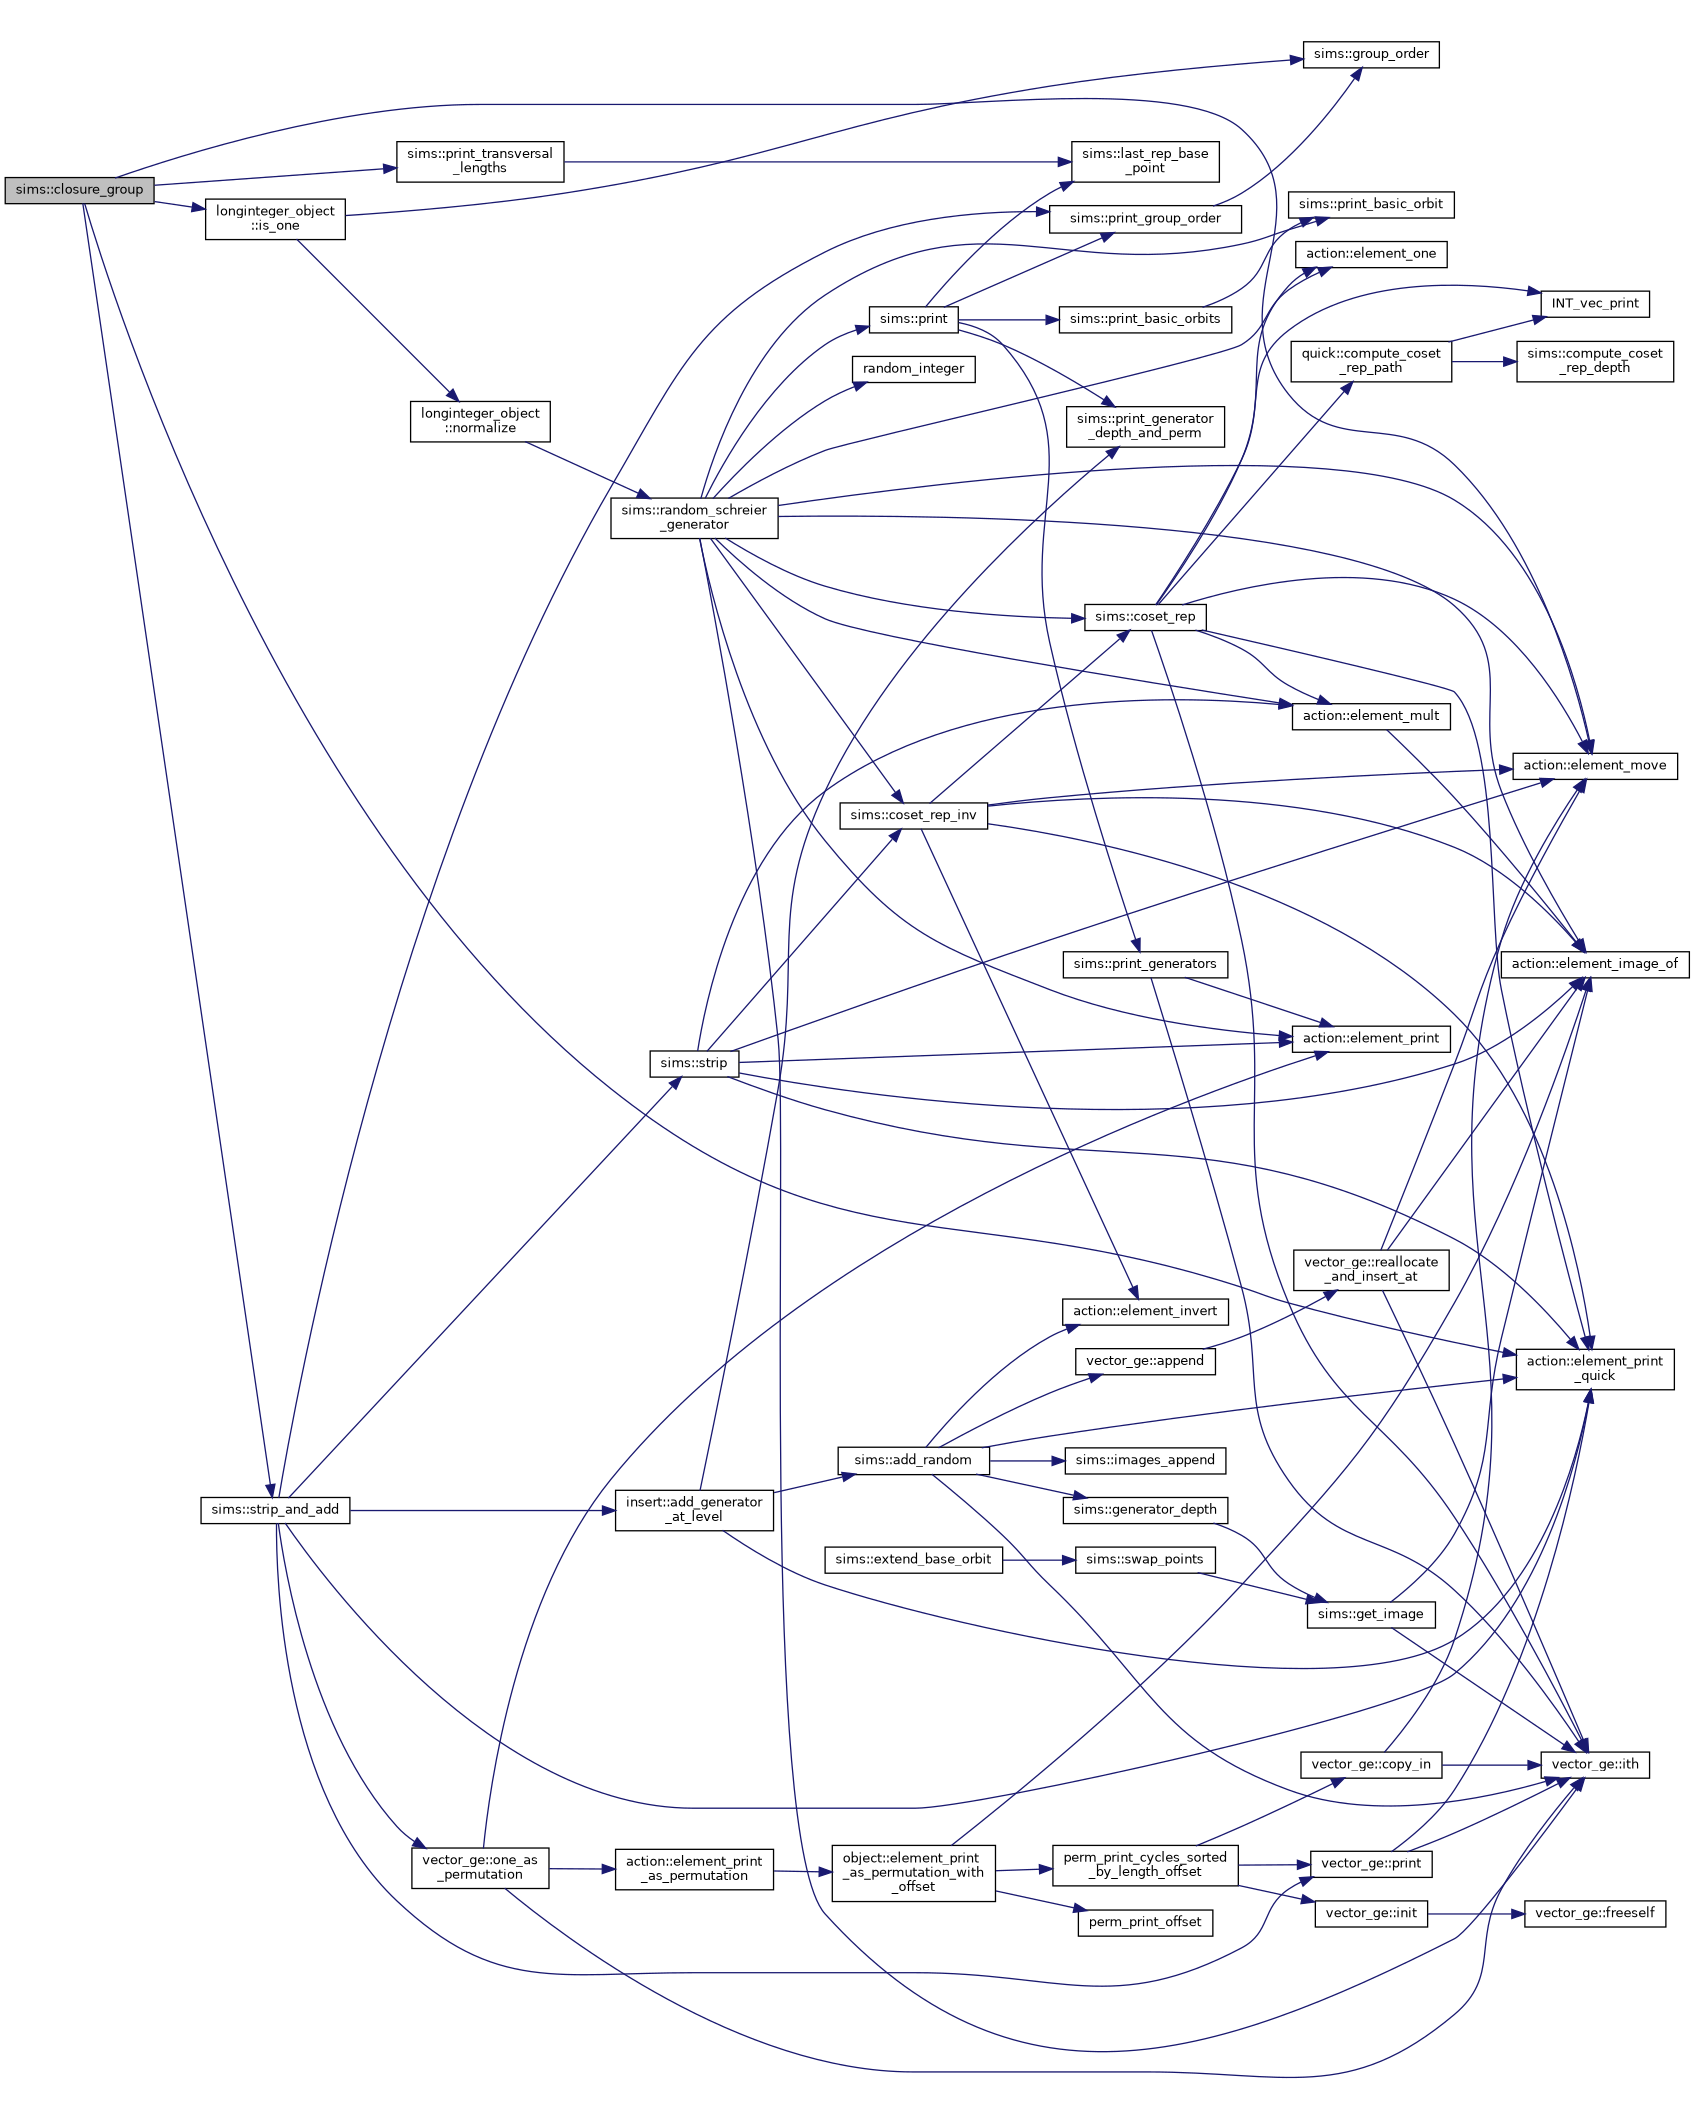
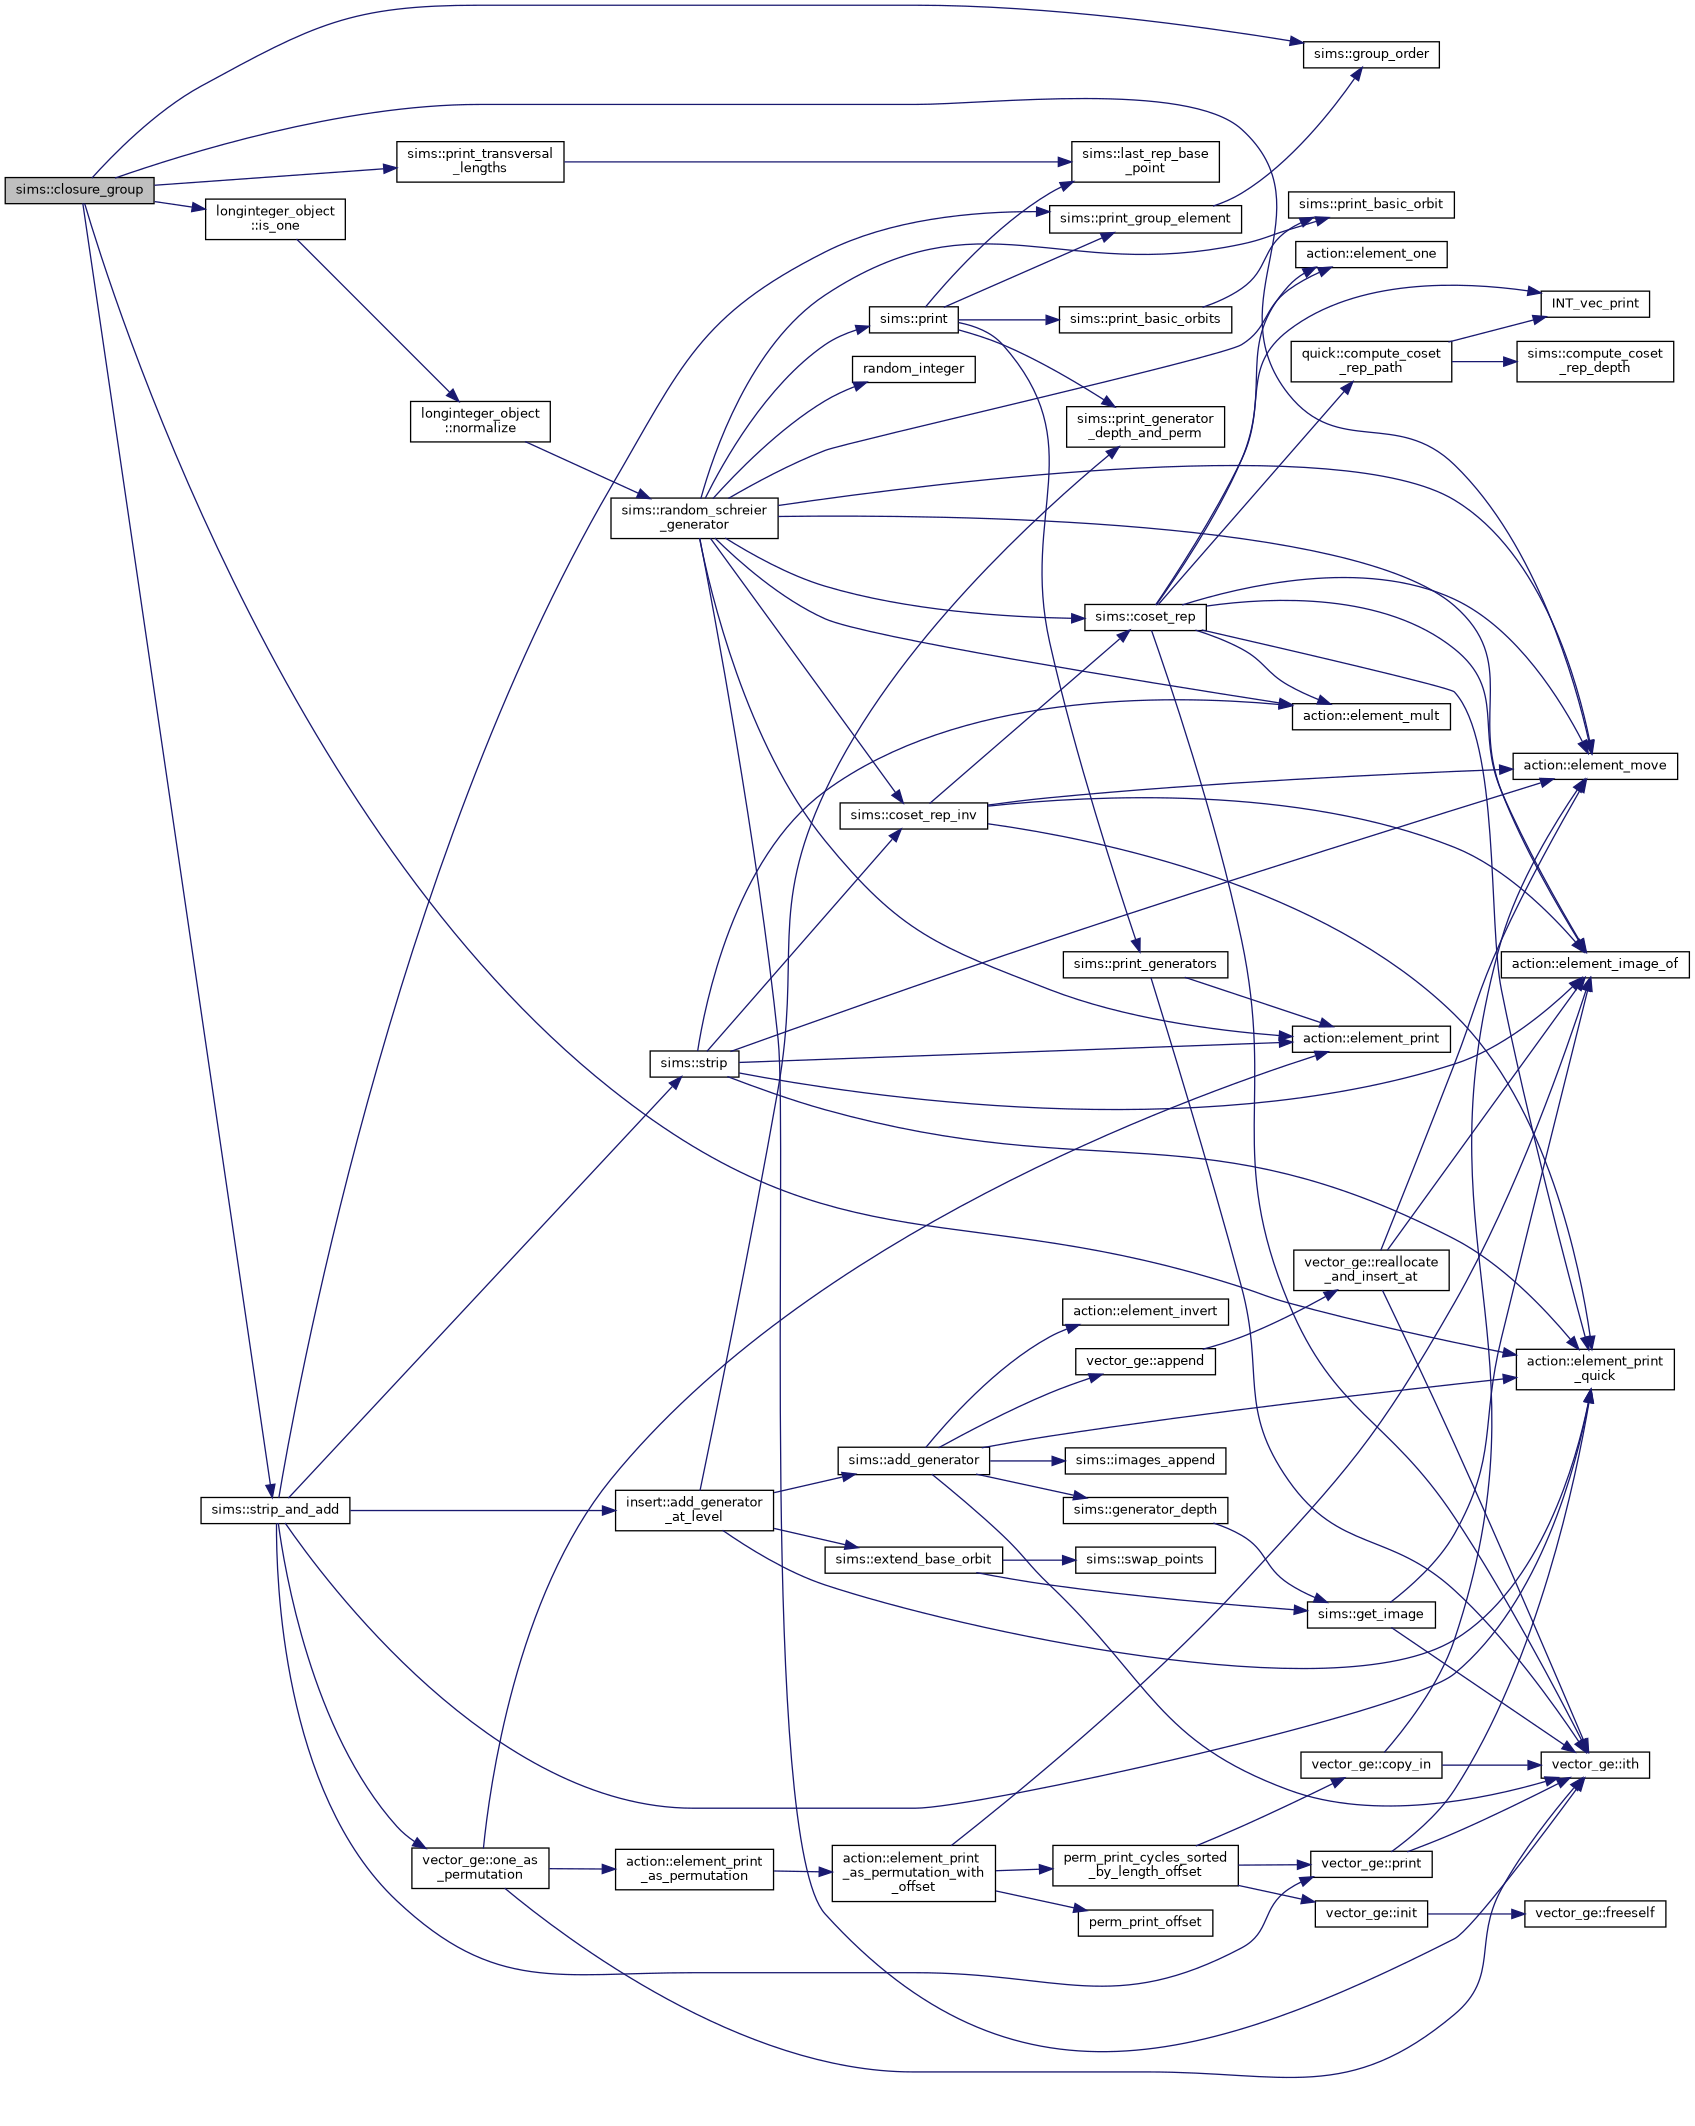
(818, 137) -> (667, 5)
(1146, 219) -> (1146, 219)
(1481, 827) -> (1476, 673)
(1032, 1070) -> none
(914, 1461) -> (914, 1461)
none -> (810, 1537)
(1252, 1586) -> (1135, 1595)
(914, 1873) -> (914, 1873)
